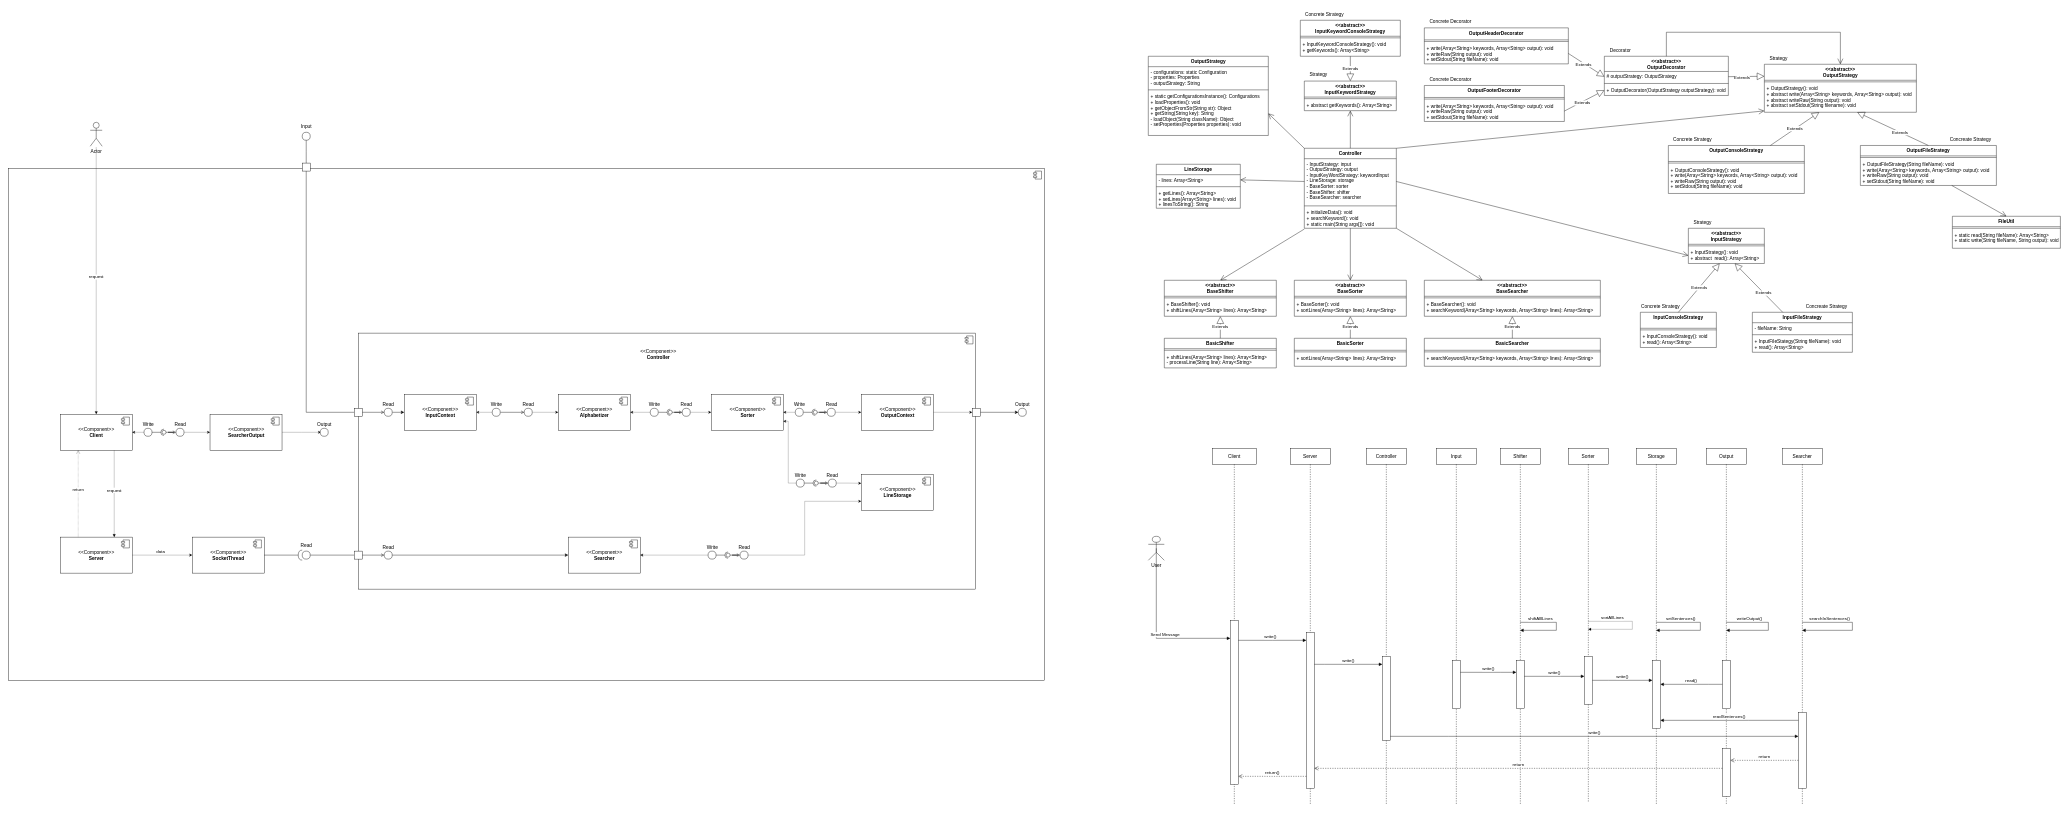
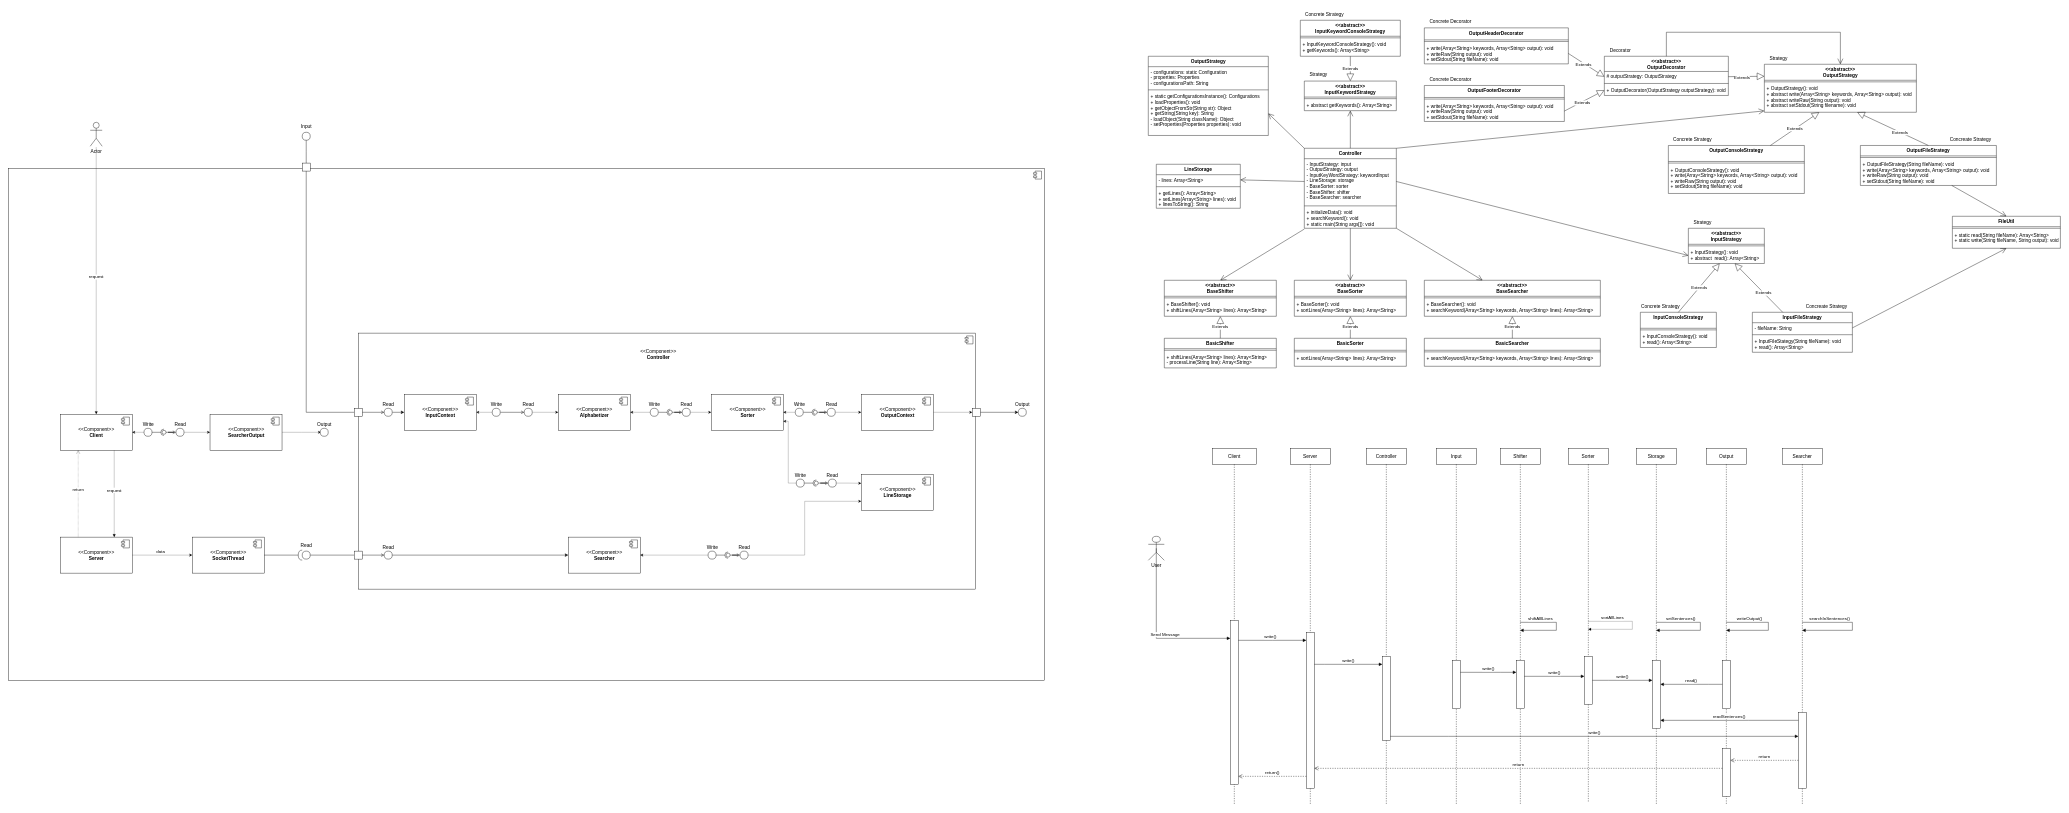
(1196, 72) -> (1196, 72)
none -> (1929, 288)
